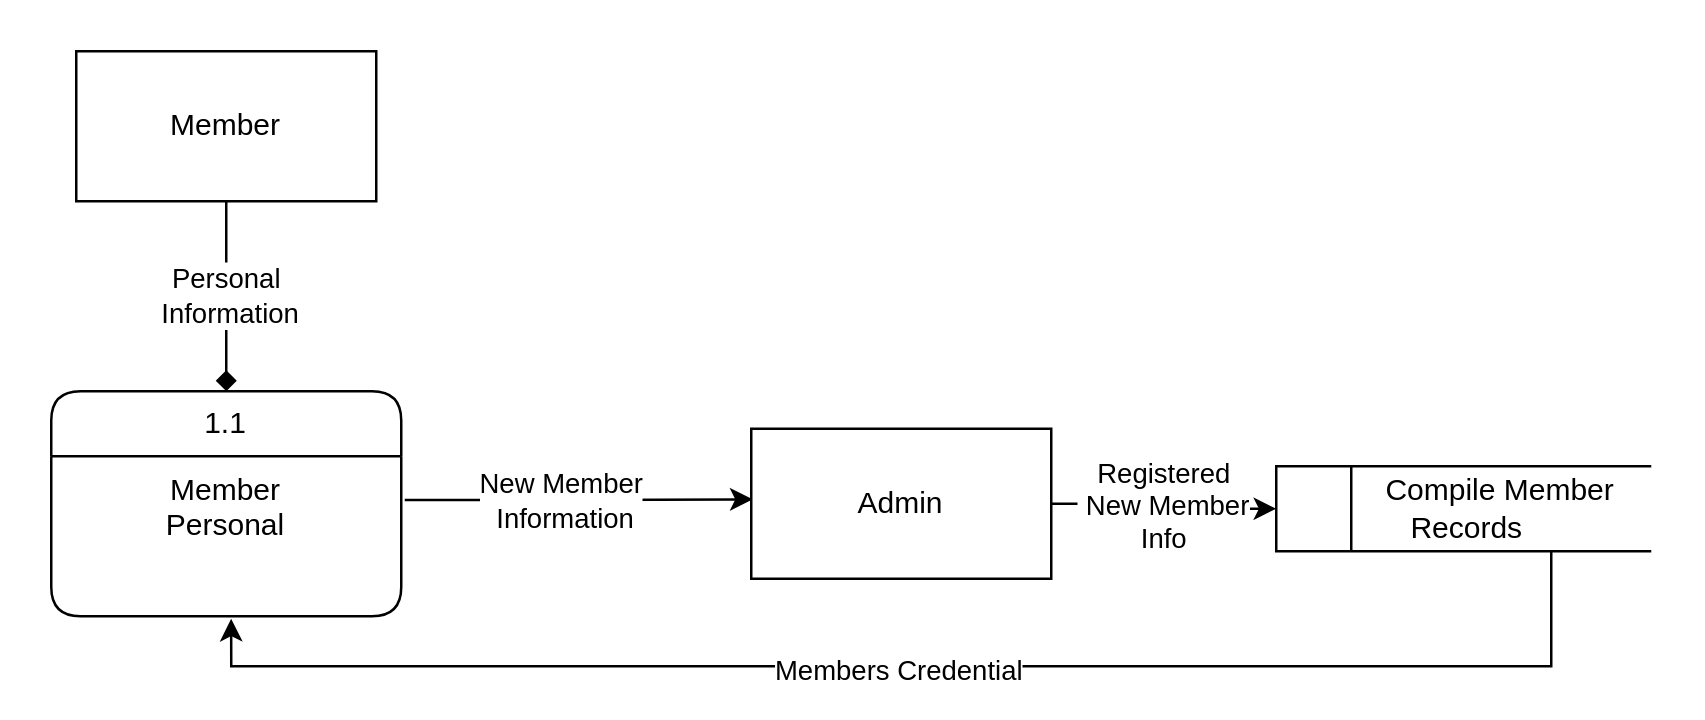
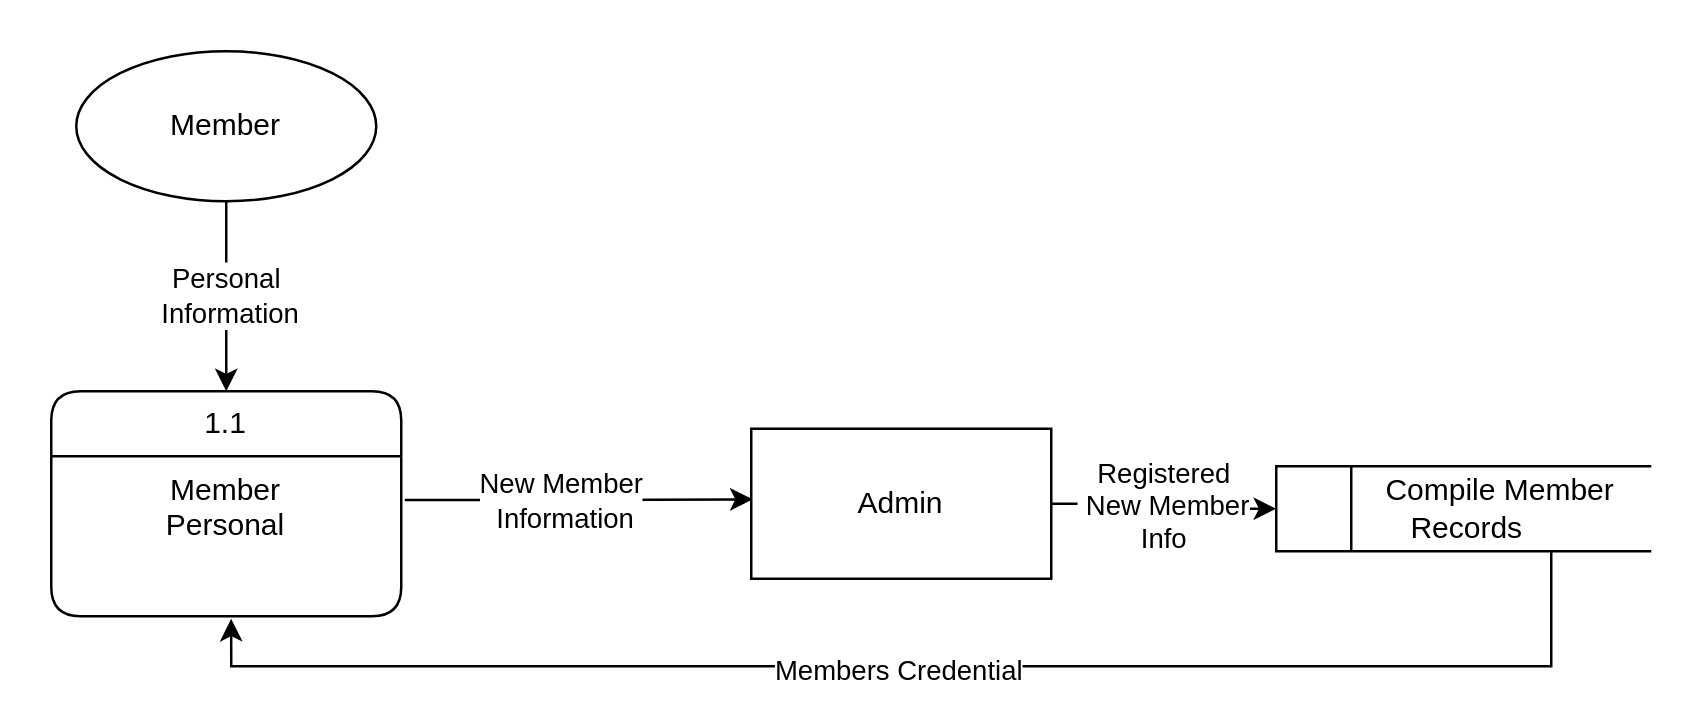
(226, 126) -> (226, 126)
(226, 371) -> (226, 372)
